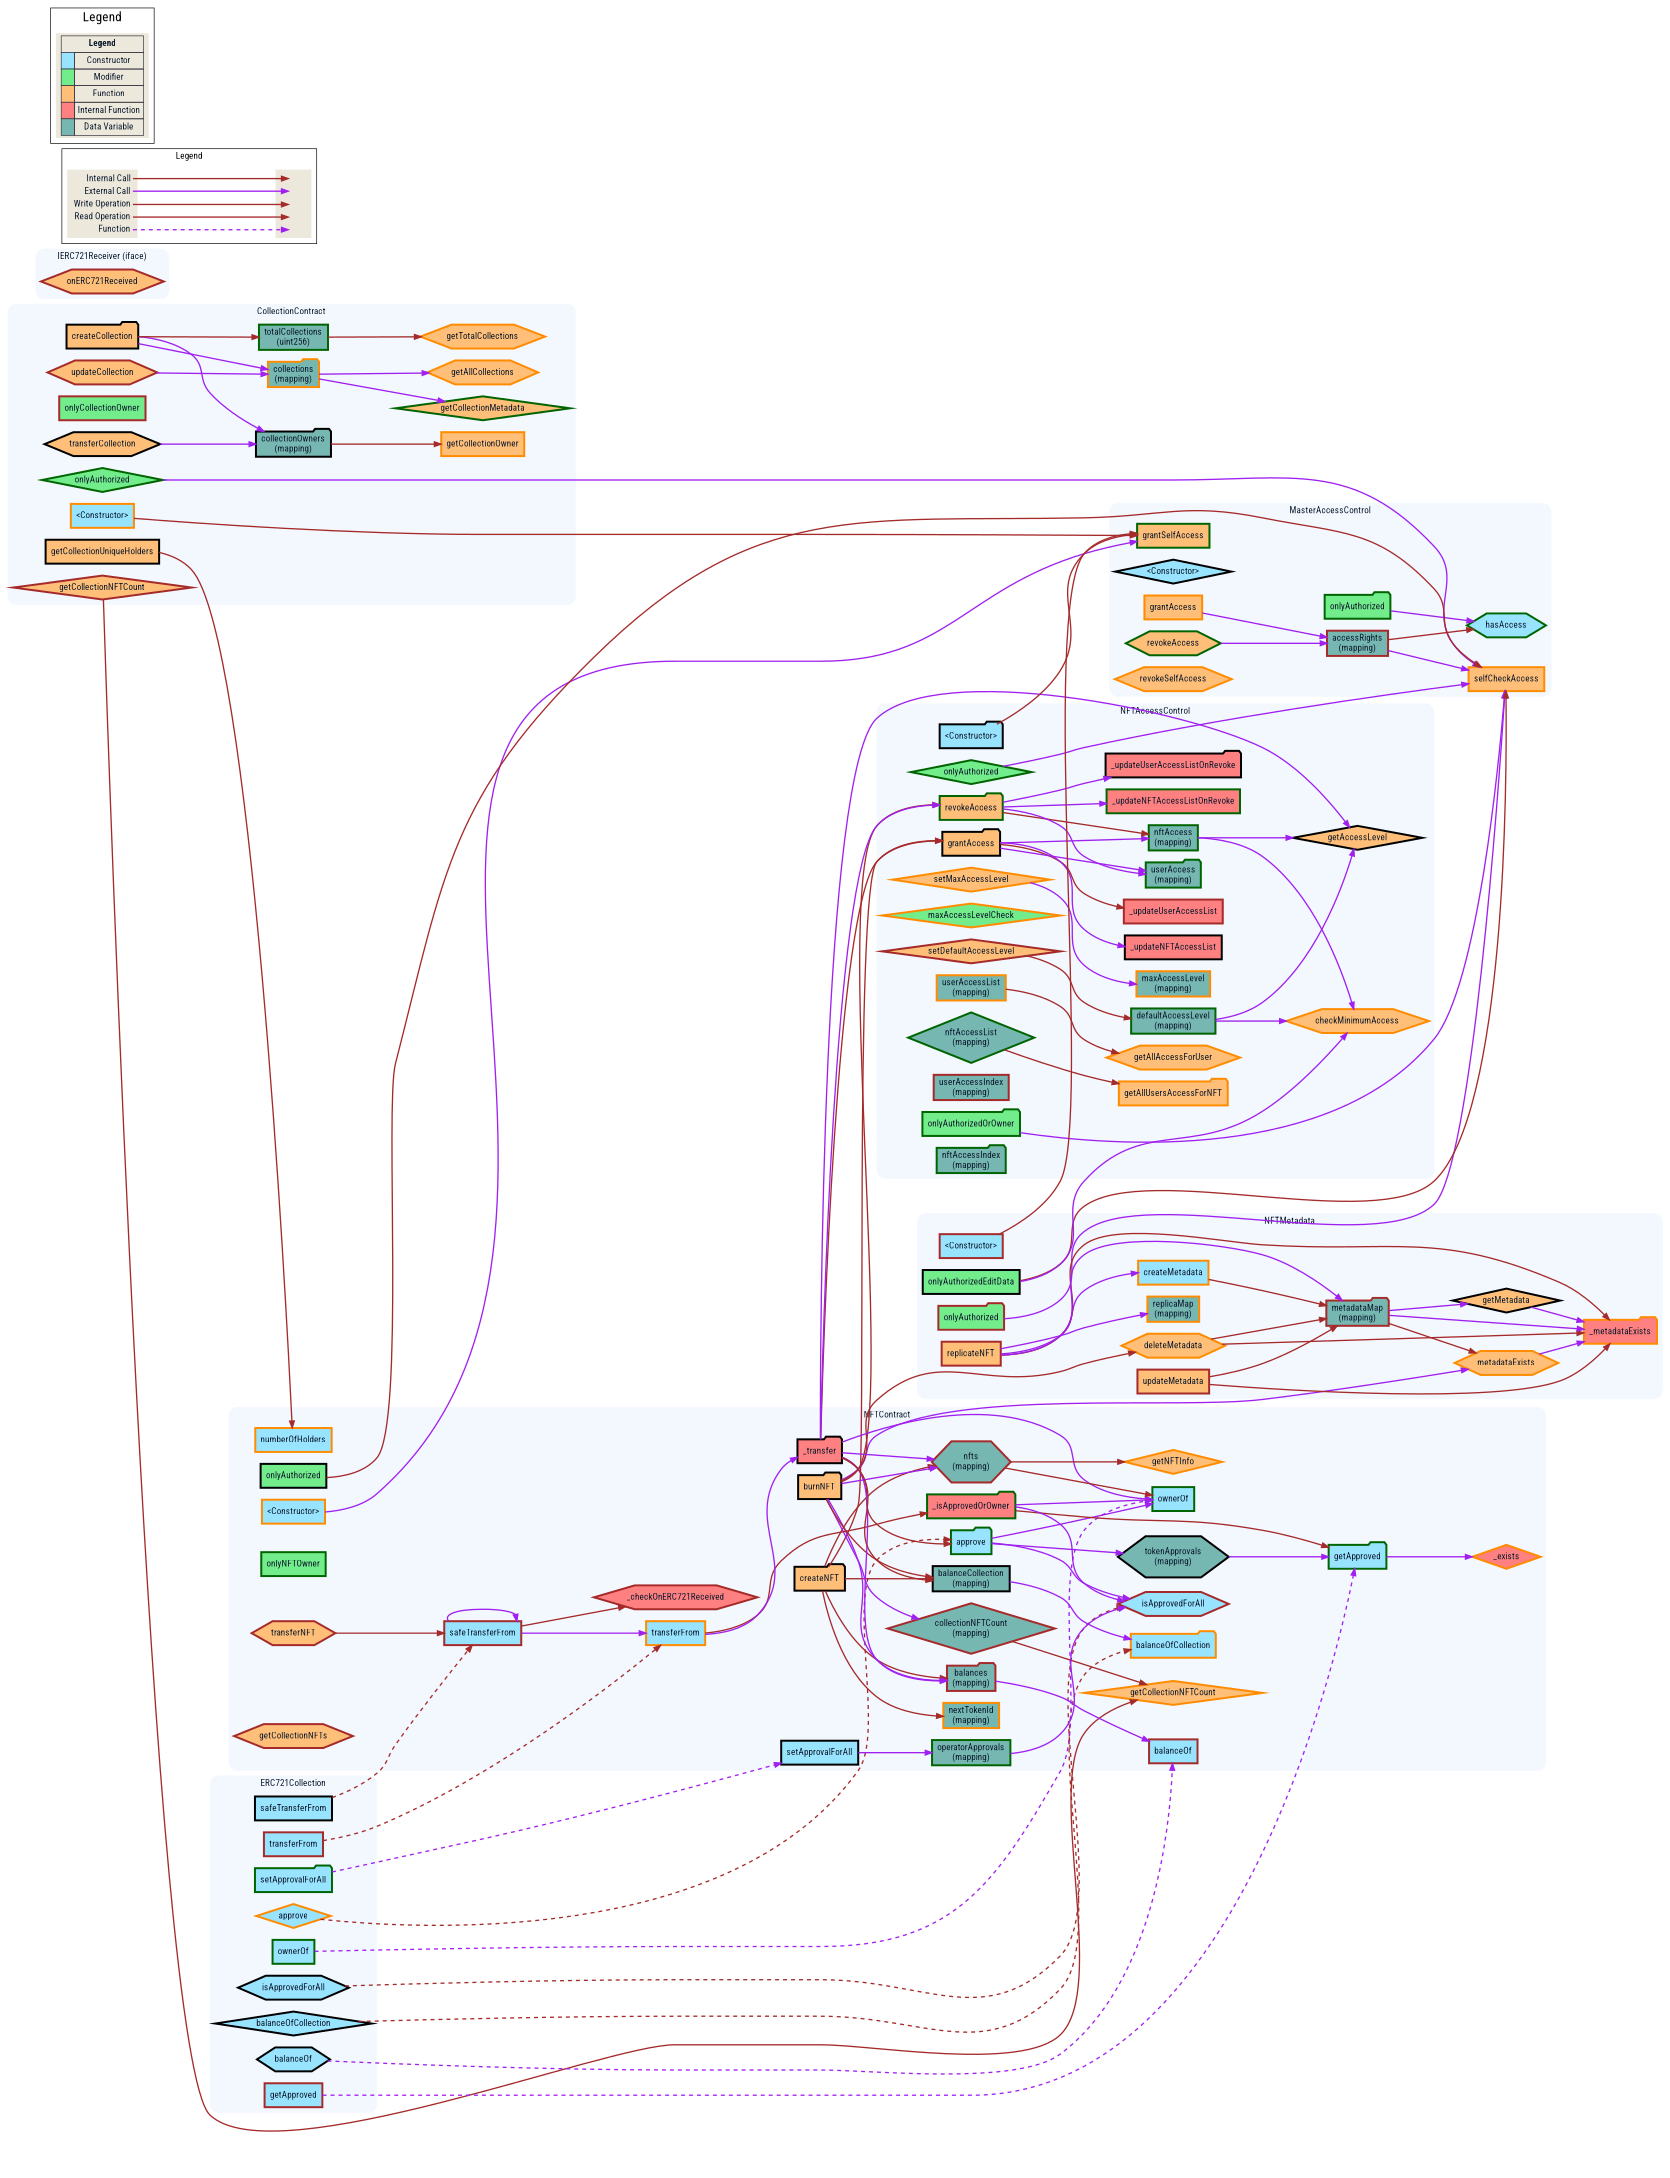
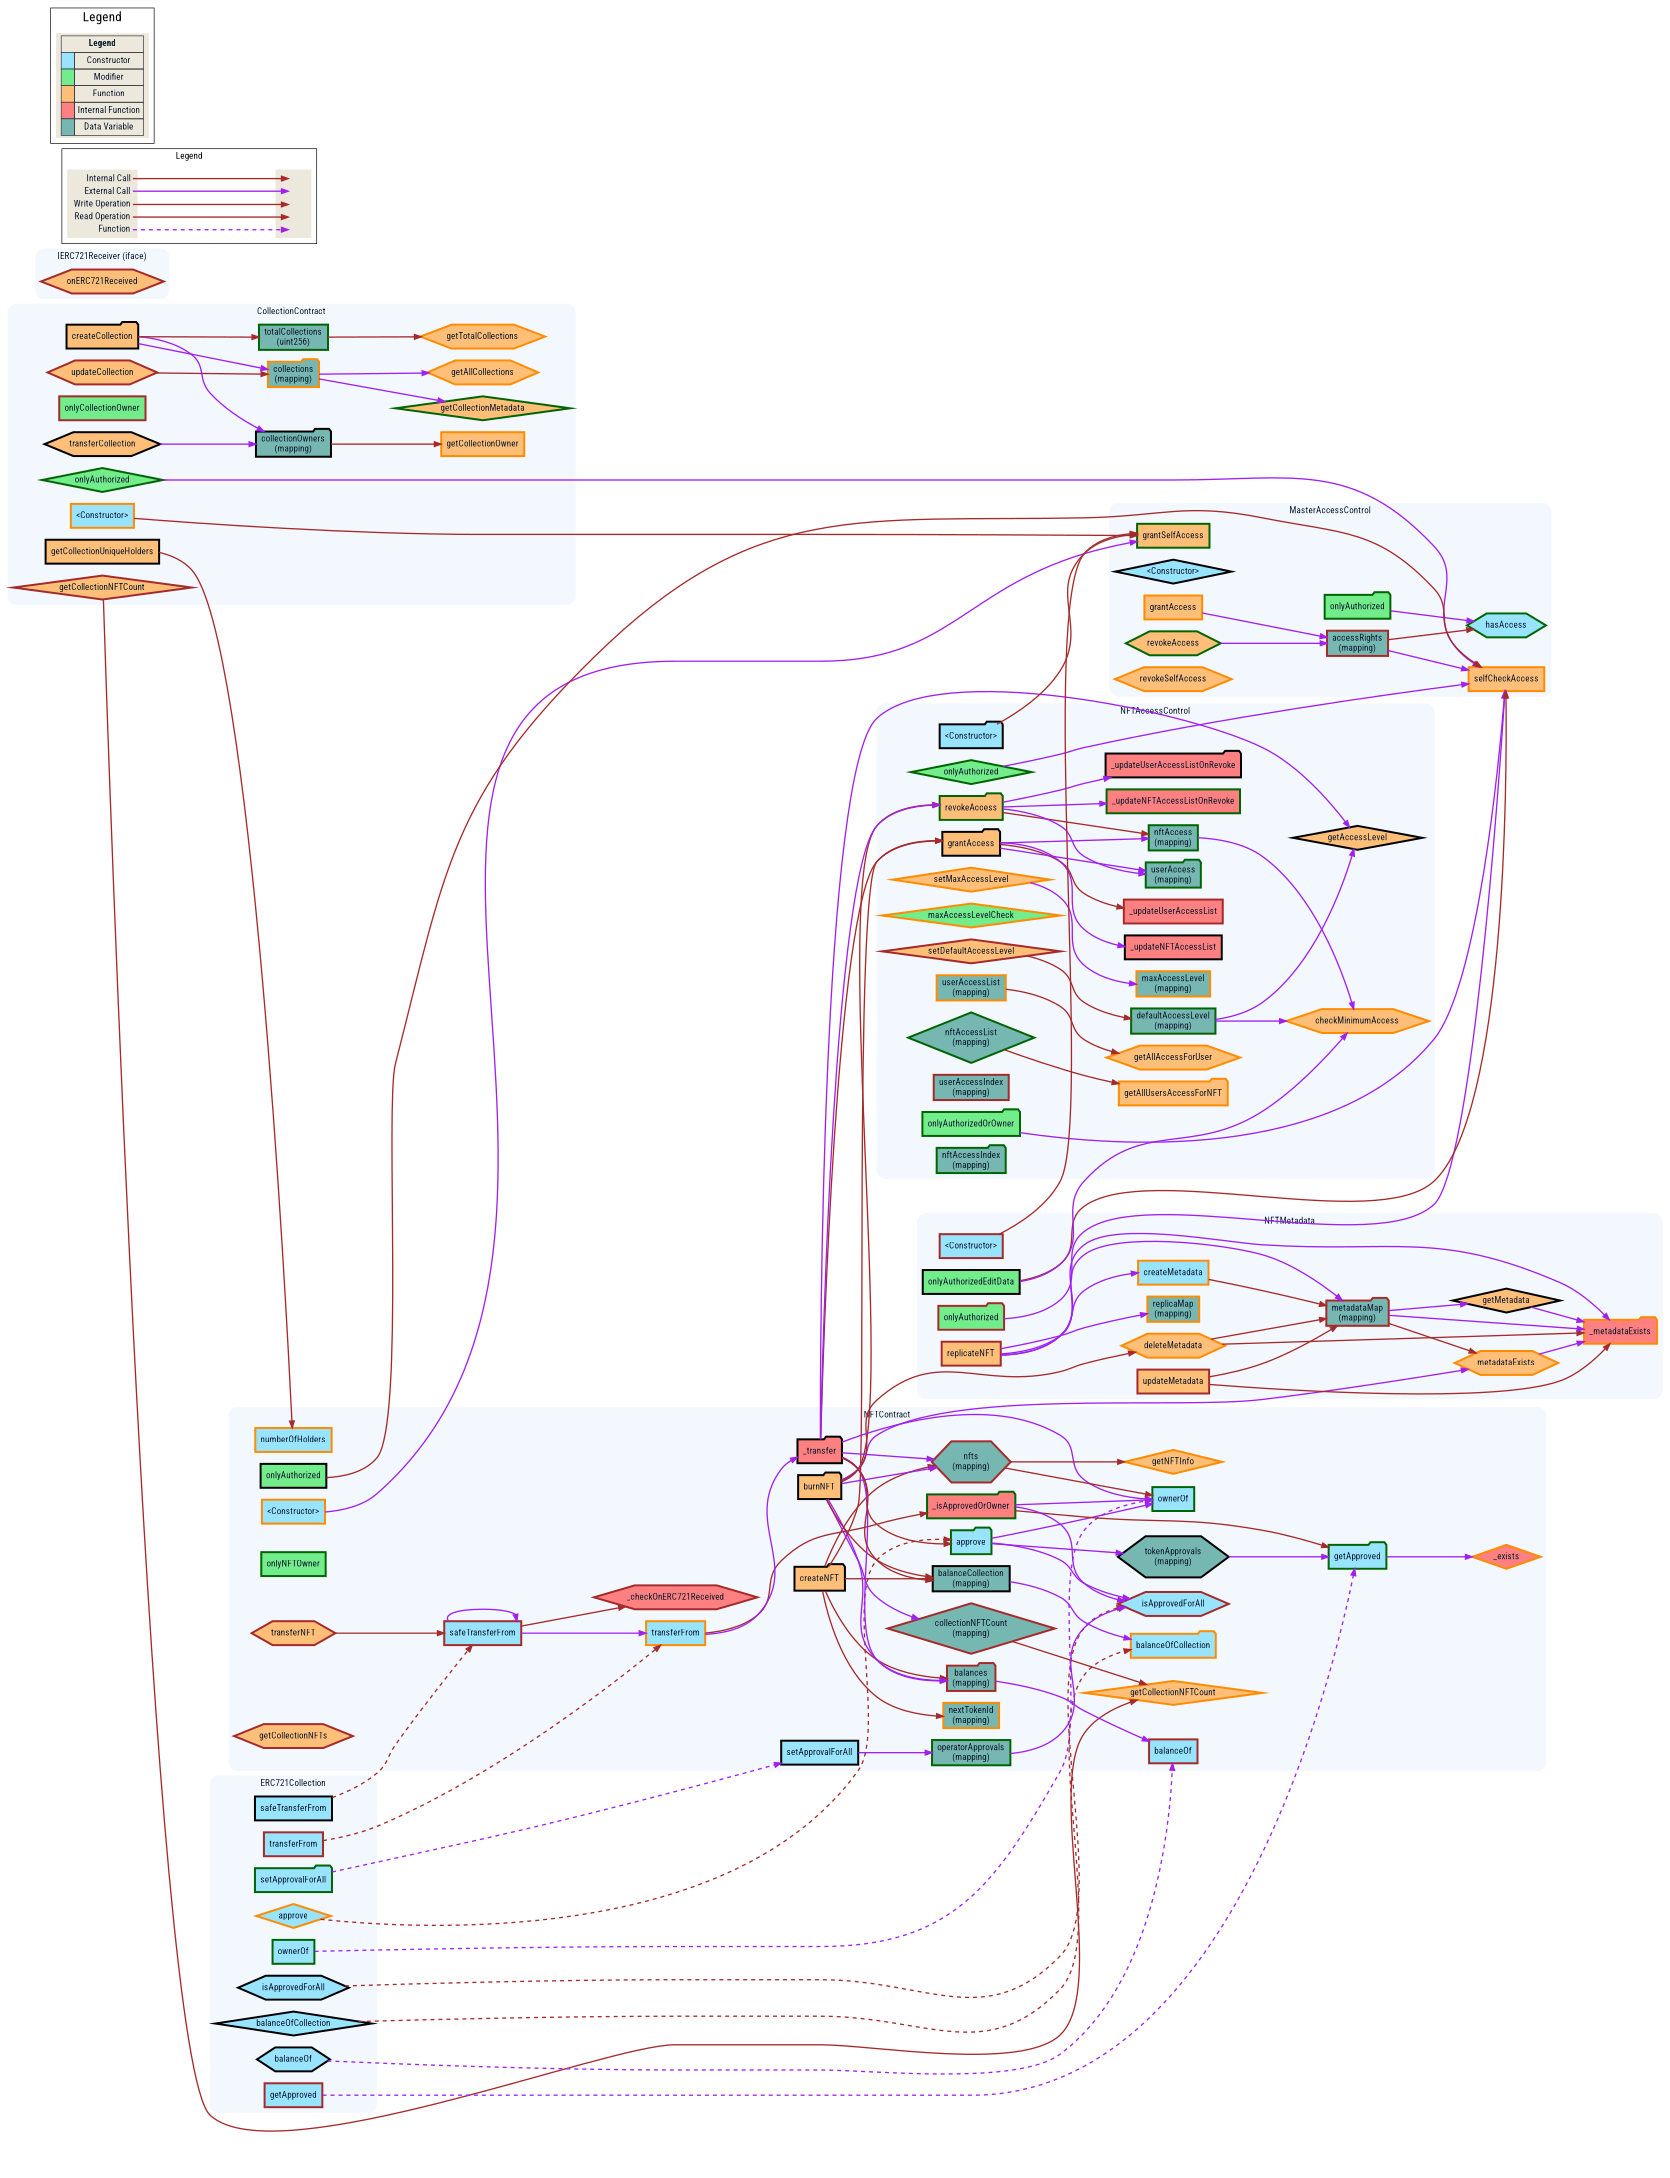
(209, 374) -> (209, 374)
(1242, 838) -> none
(1270, 1245) -> (1270, 1245)
